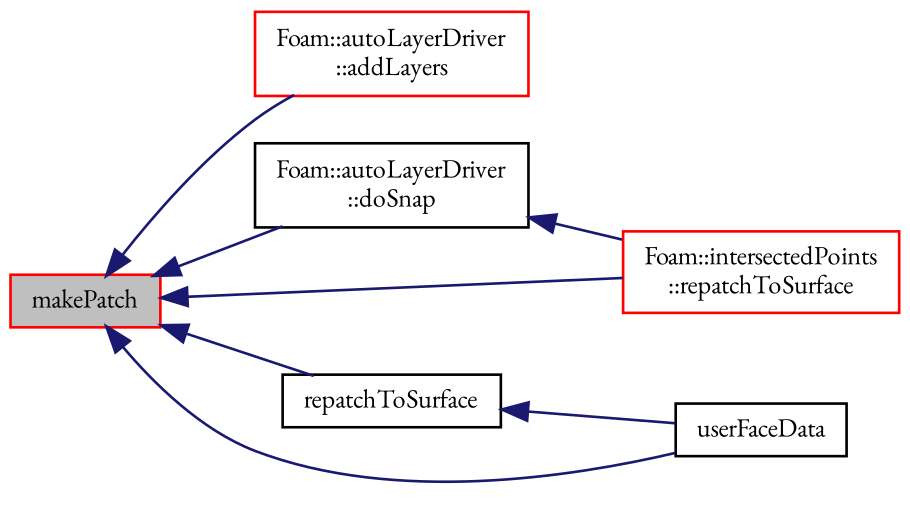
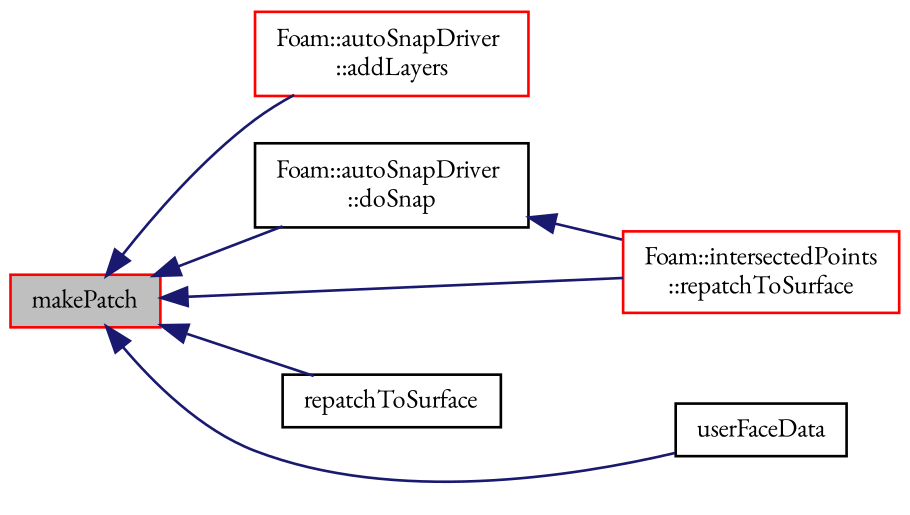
(392, 54) -> (392, 54)
(392, 185) -> (392, 185)
(602, 417) -> none
